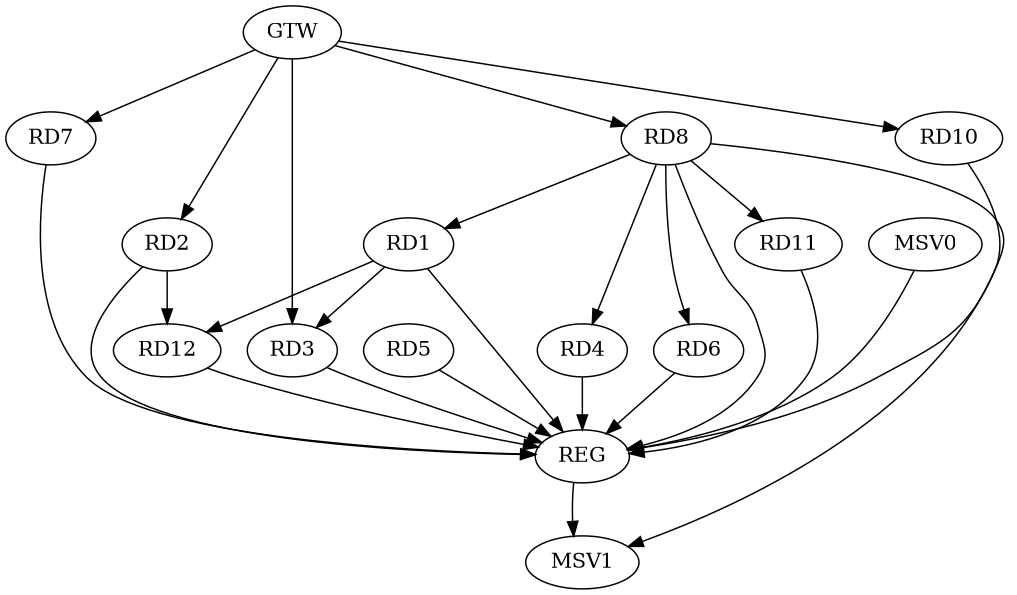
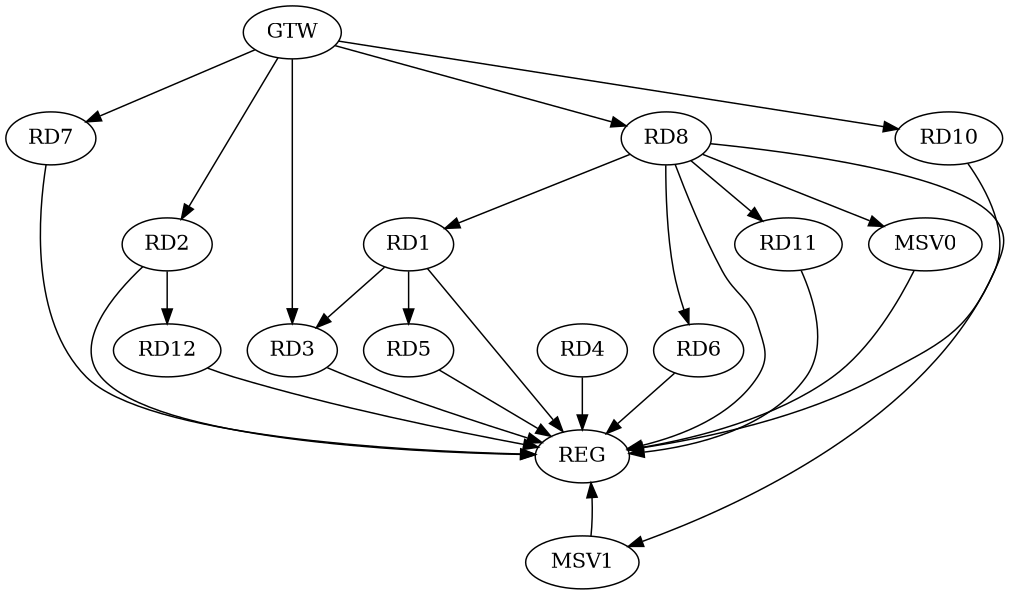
(627, 237) -> (786, 188)
(304, 290) -> (409, 290)
(572, 502) -> (592, 517)
